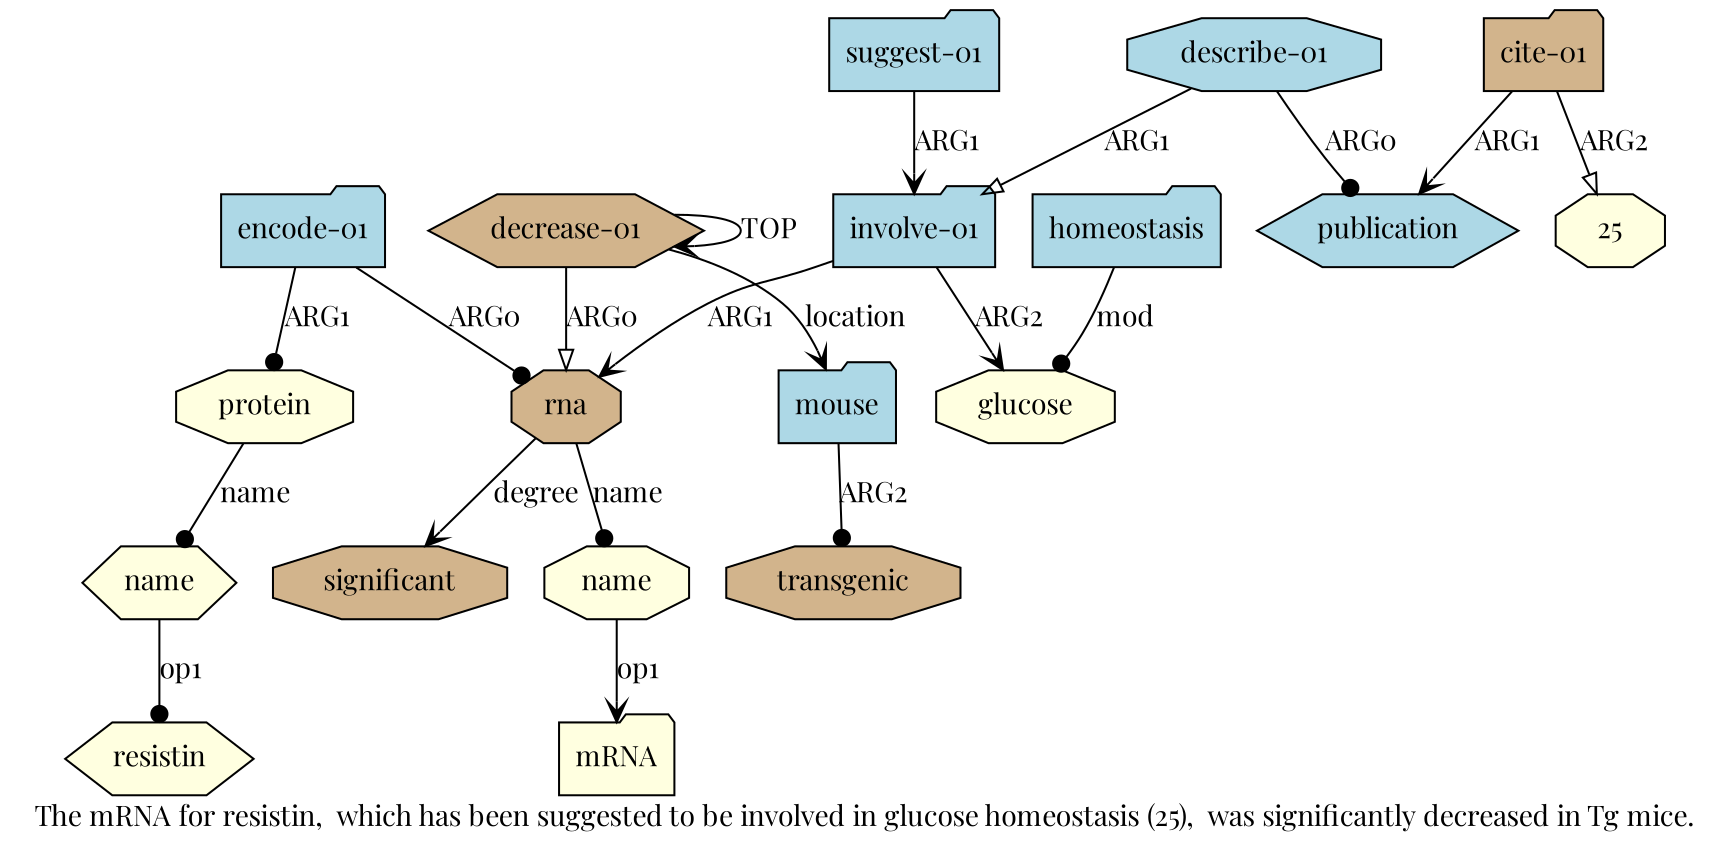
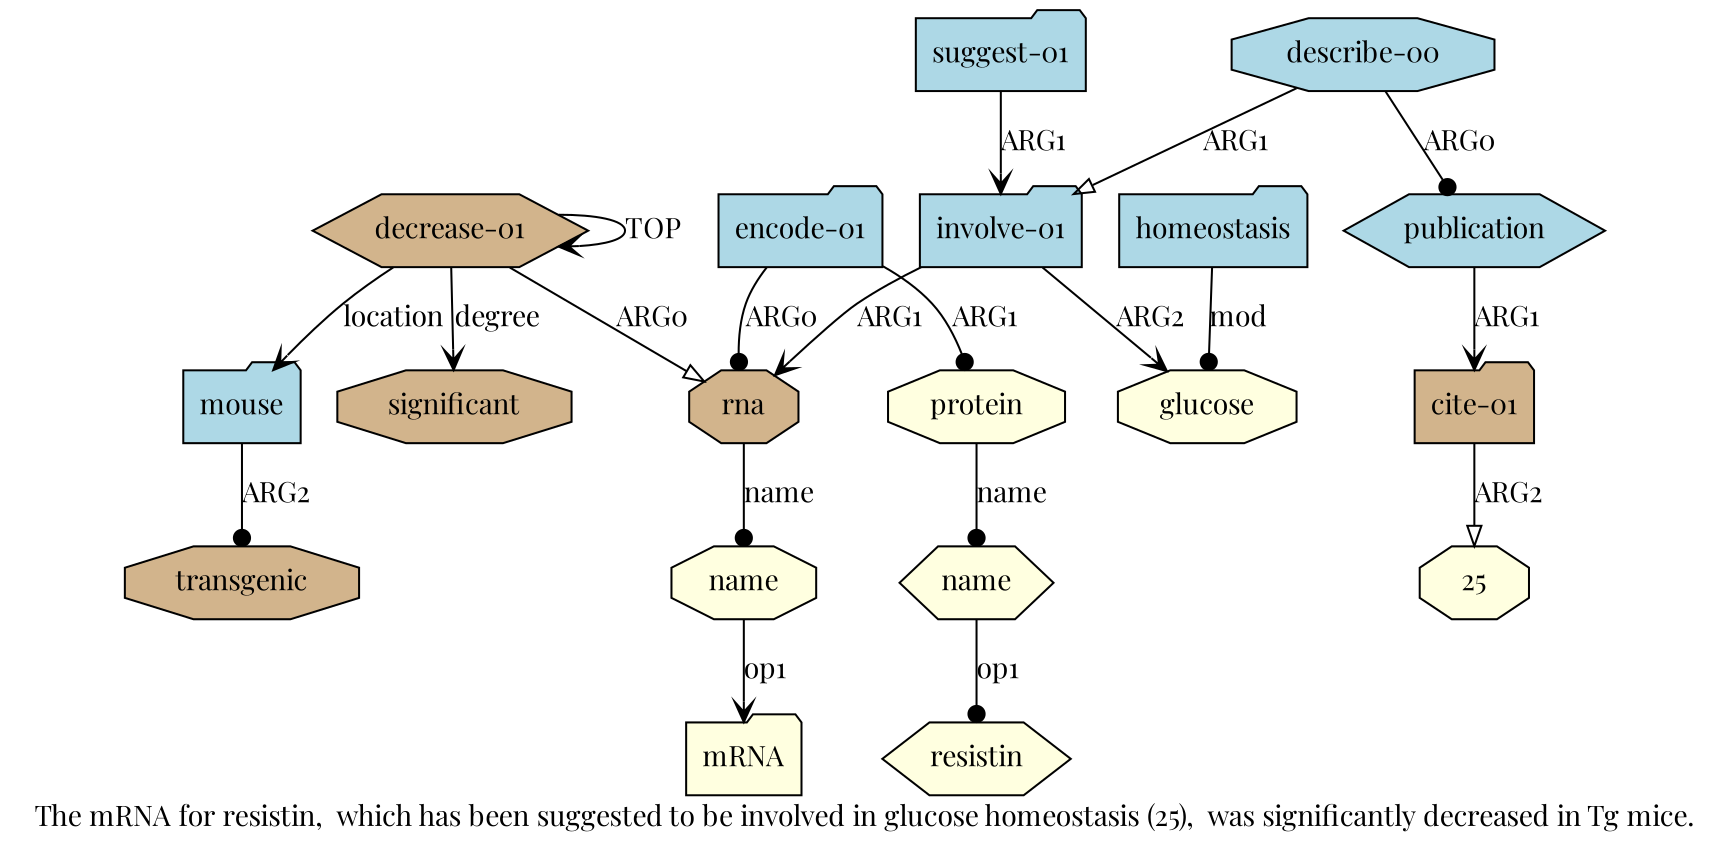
(1254, 55) -> (1363, 55)
(1473, 135) -> (1474, 309)
(488, 485) -> (452, 309)
